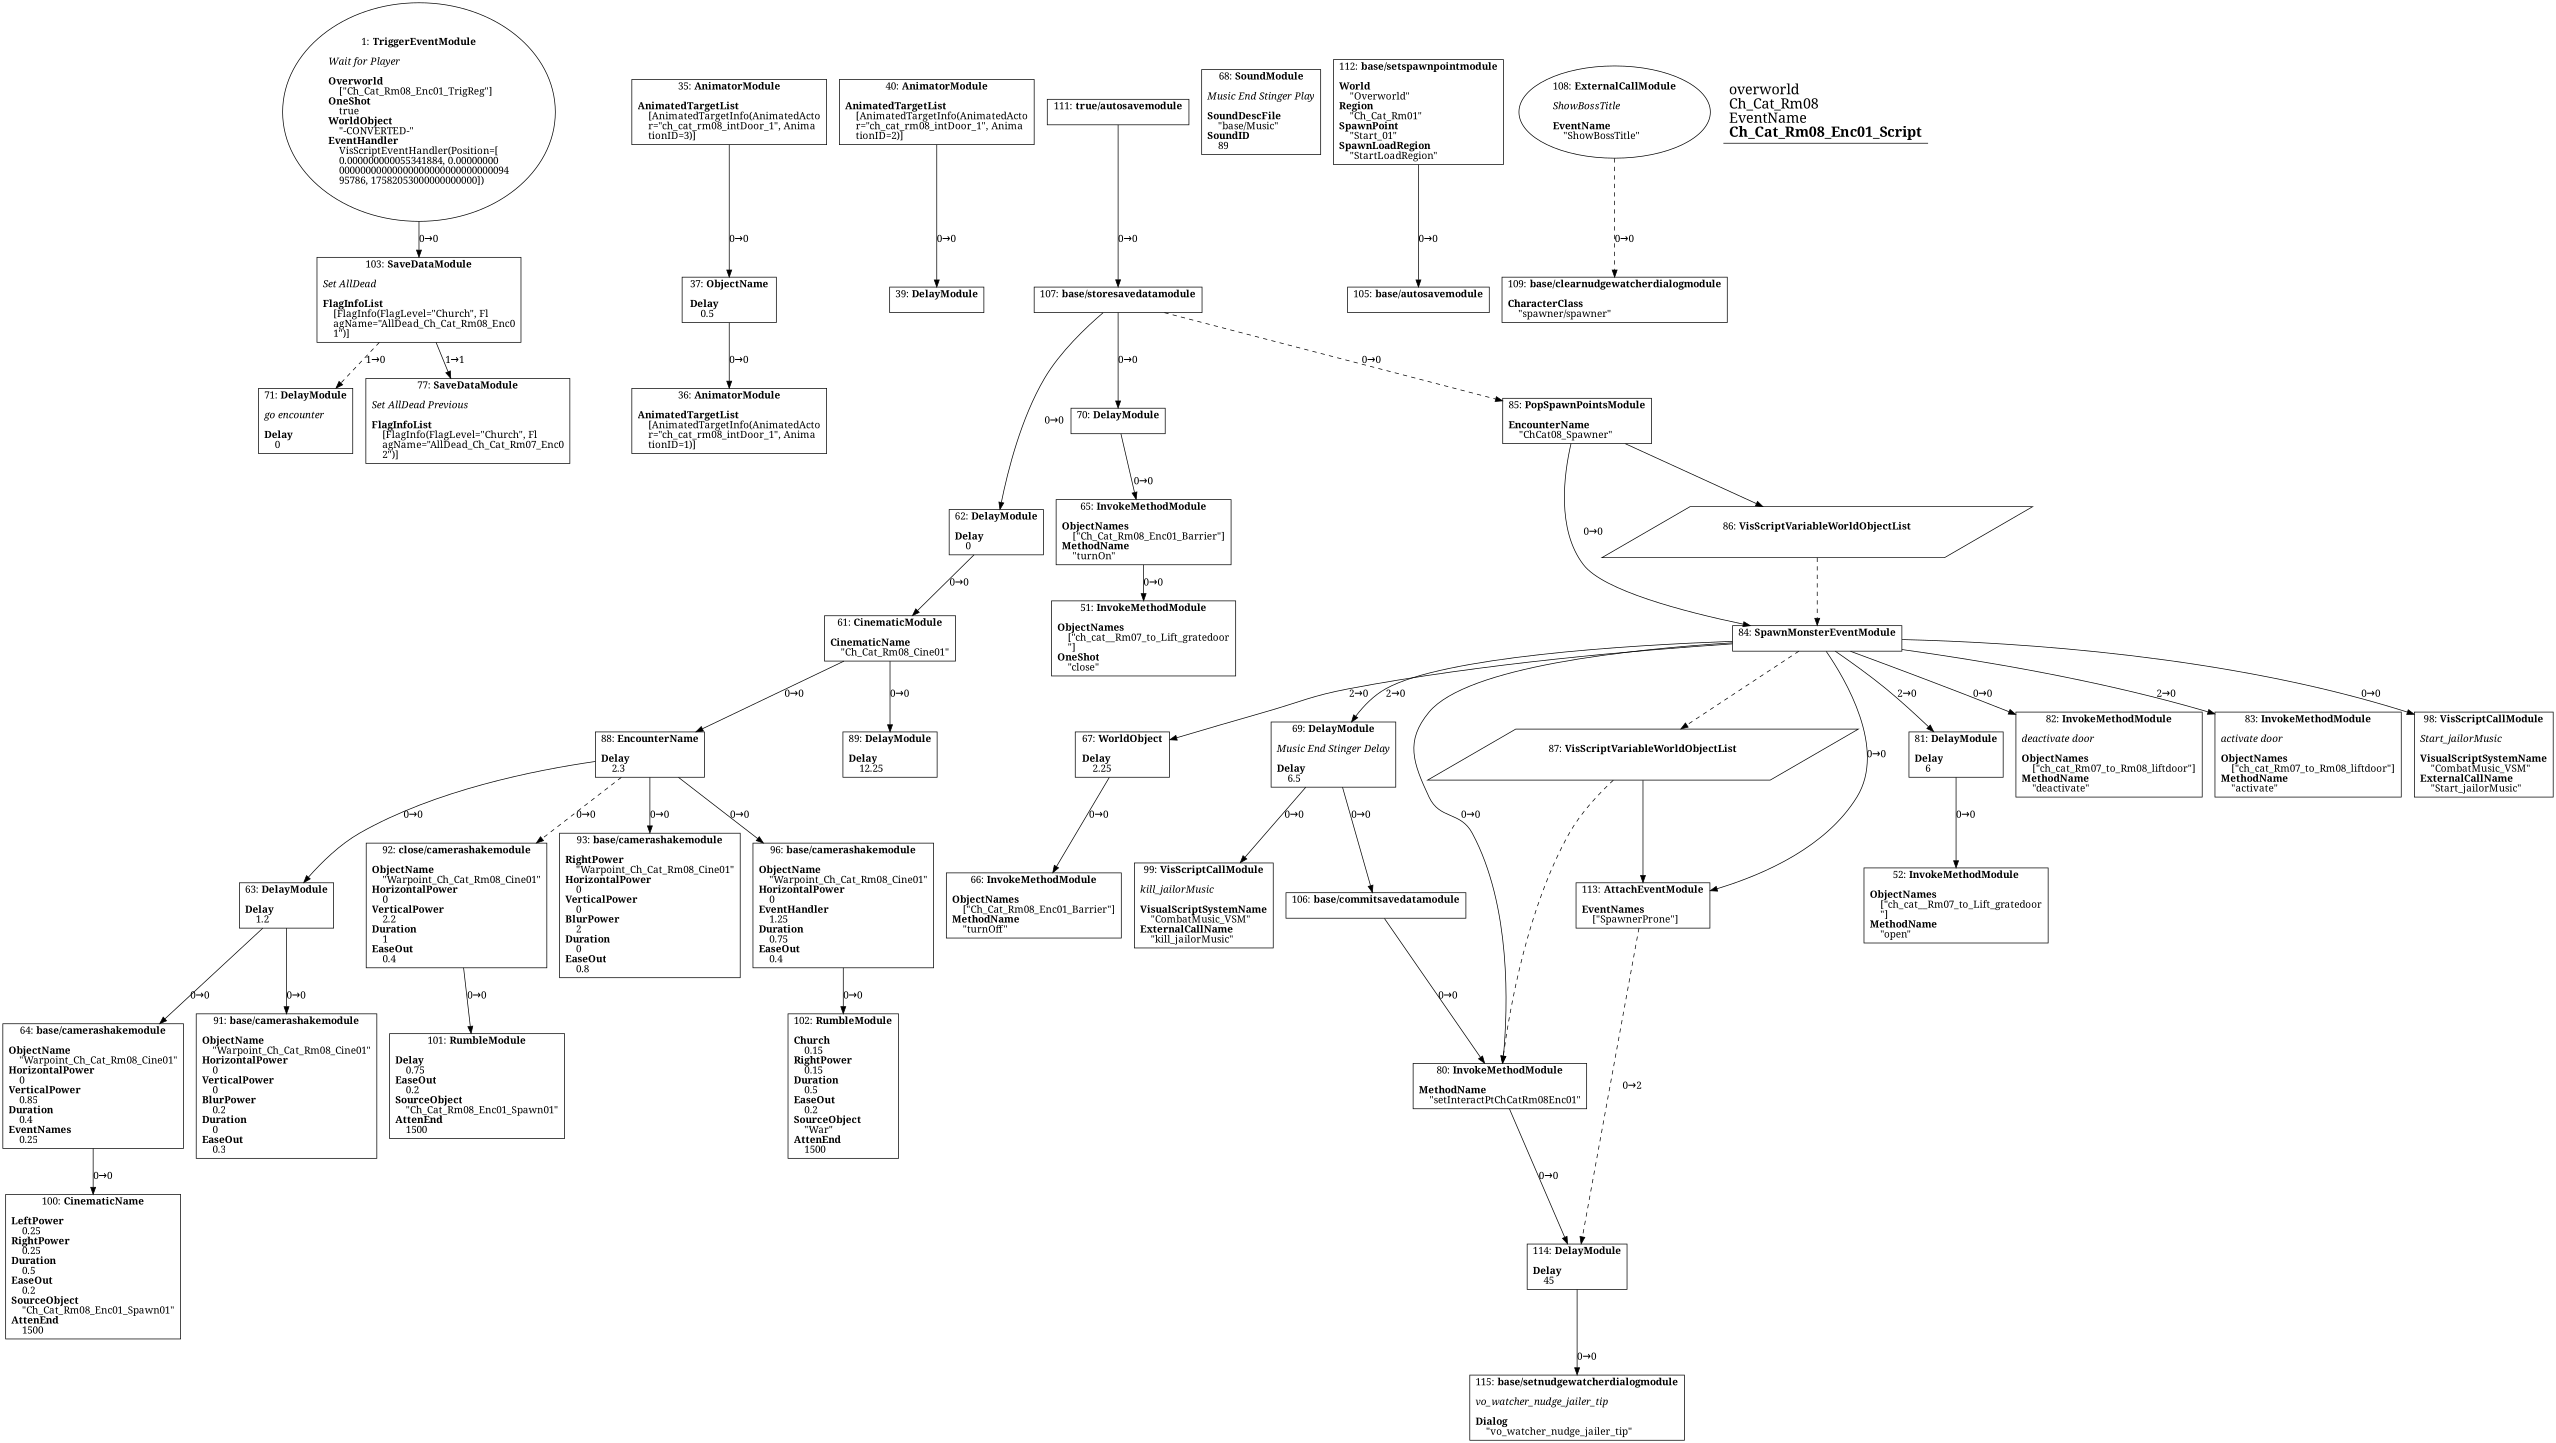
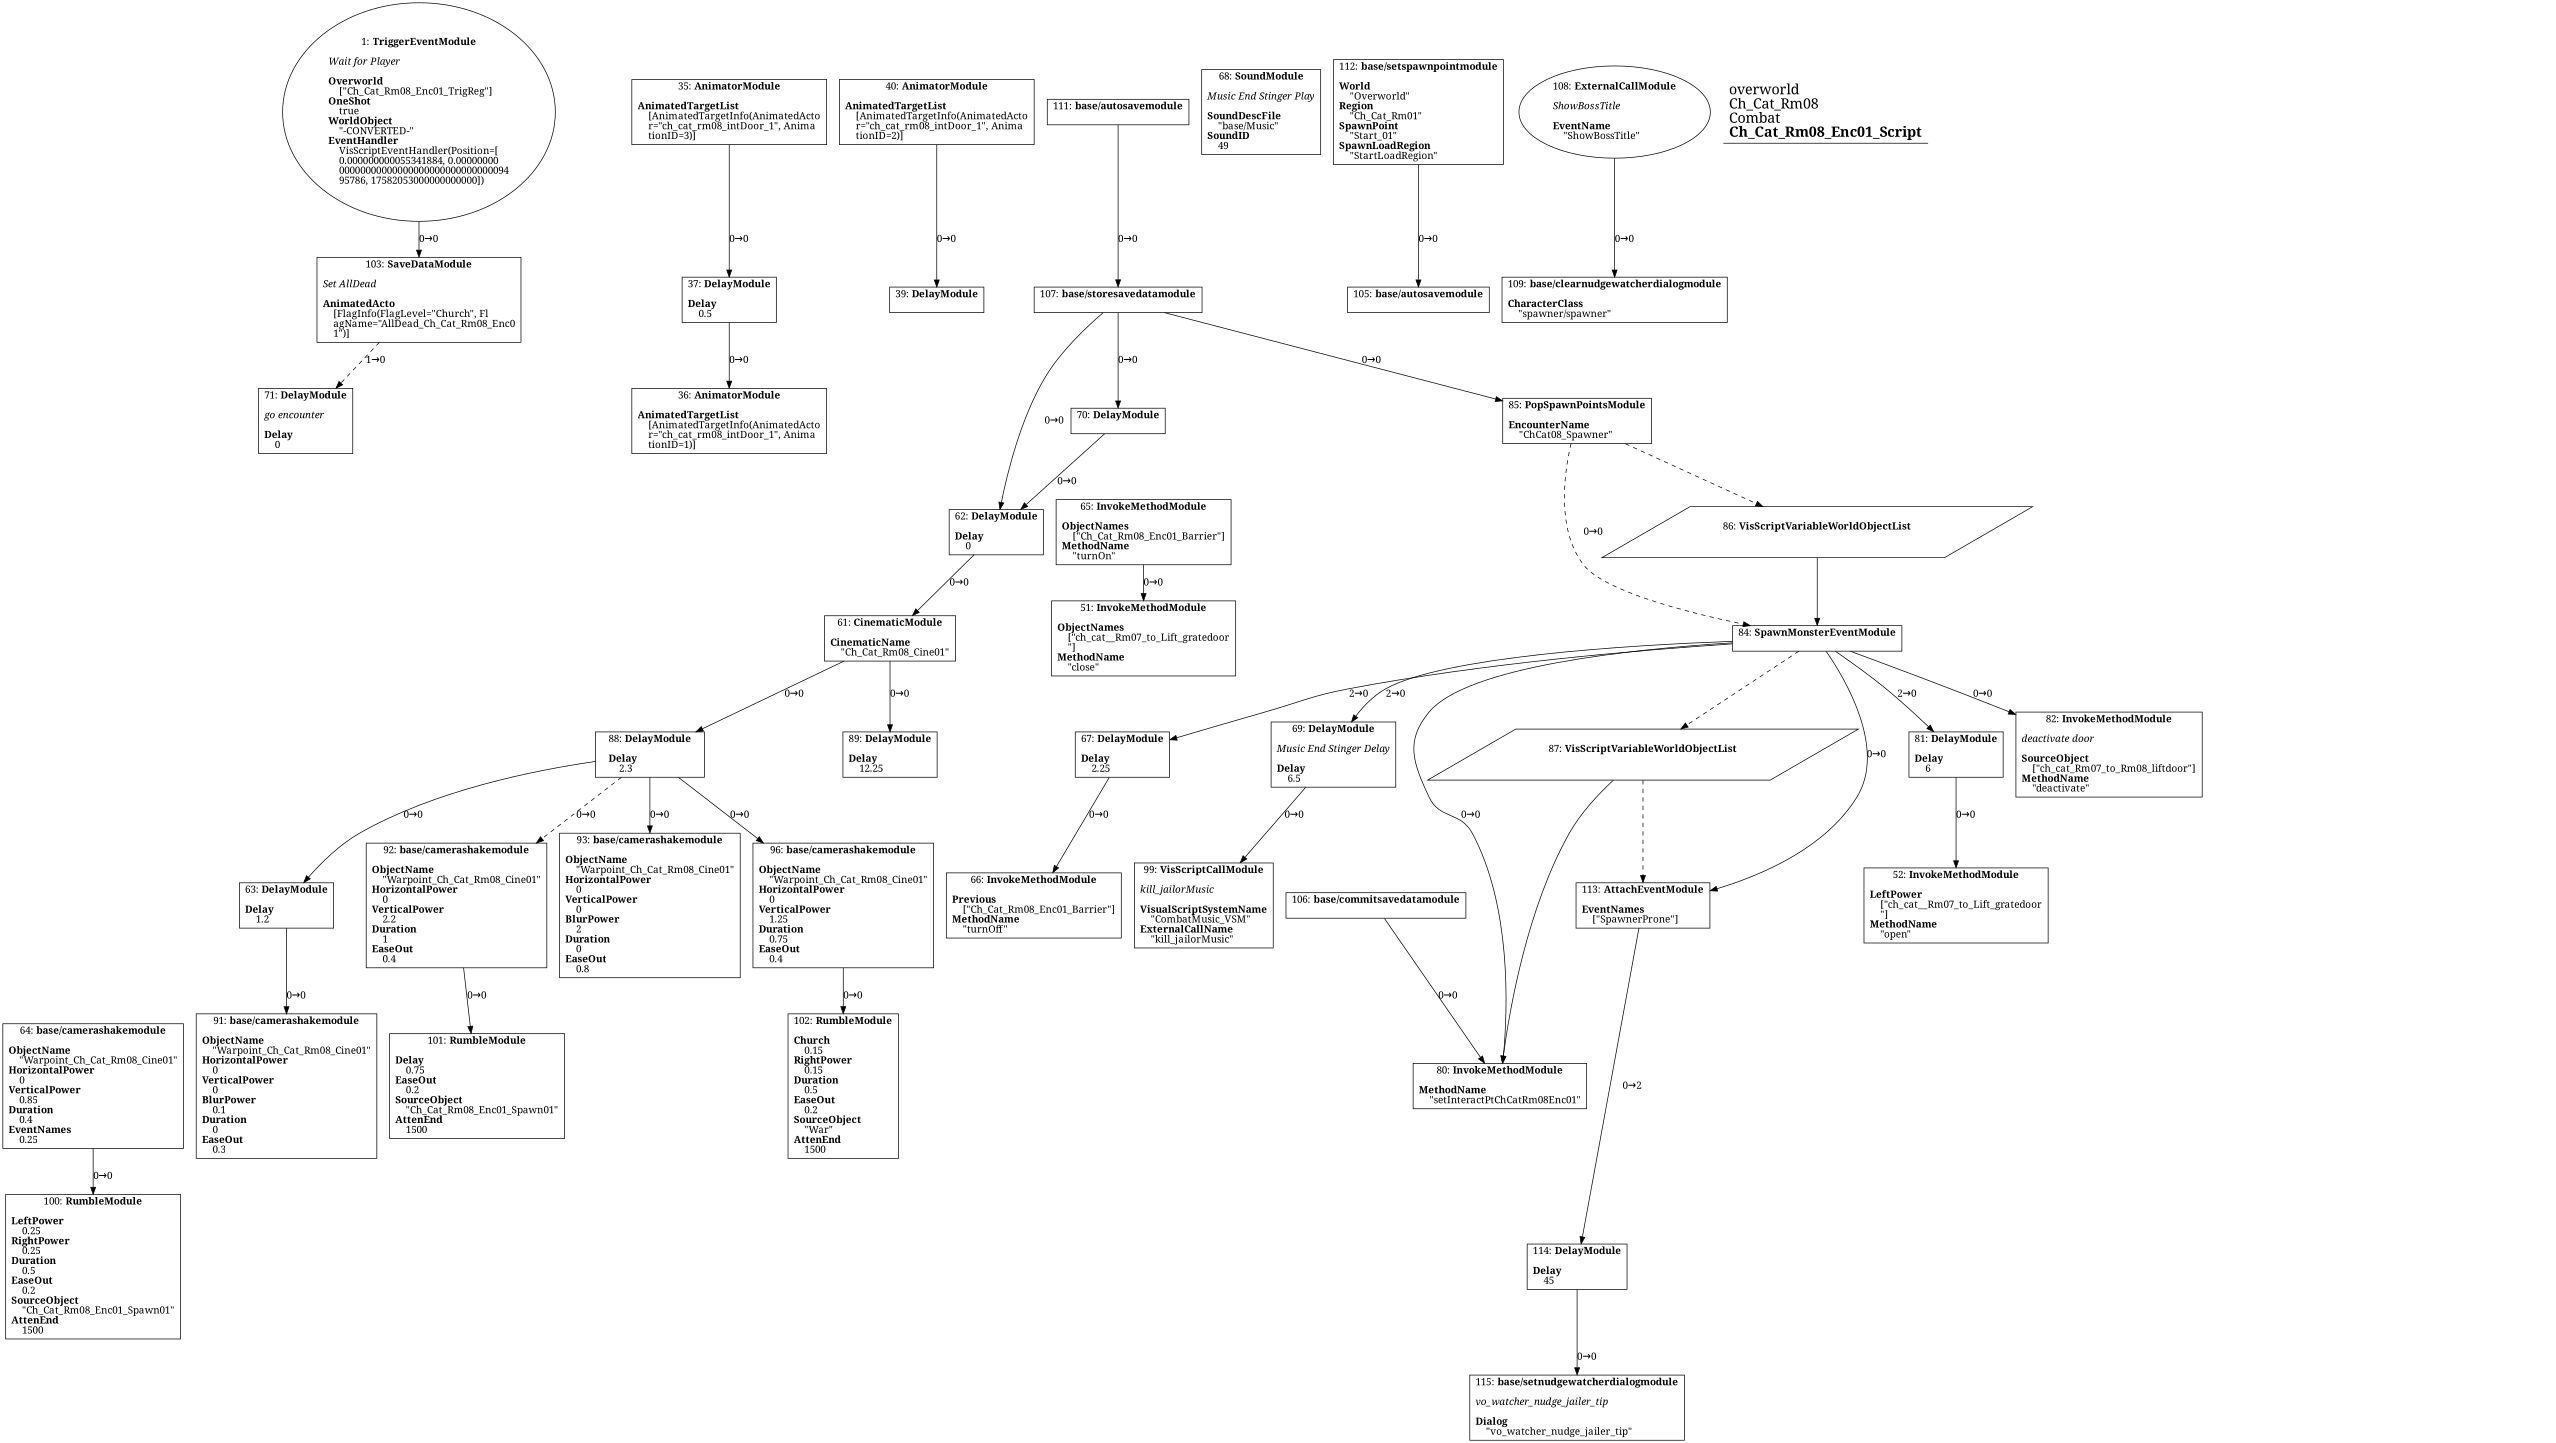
(1129, 106) -> (1129, 106)
(1768, 118) -> (1755, 118)
(1218, 146) -> (1218, 146)
(1615, 214) -> (1615, 214)
(737, 284) -> (737, 284)
(353, 304) -> (359, 304)
(1330, 356) -> (1330, 356)
(468, 421) -> none
(1128, 463) -> (1065, 469)
(1691, 474) -> (1691, 474)
(1602, 579) -> (1602, 579)
(1817, 588) -> (1817, 588)
(1079, 658) -> (1091, 658)
(658, 739) -> (658, 739)
(1130, 739) -> (1130, 739)
(2308, 755) -> none
(2484, 755) -> none
(2055, 759) -> (2056, 759)
(1643, 828) -> (1643, 828)
(1356, 836) -> none
(465, 850) -> (465, 850)
(595, 860) -> (596, 860)
(1903, 895) -> (1896, 895)
(986, 900) -> (974, 900)
(1537, 909) -> (1537, 909)
(794, 910) -> (795, 910)
(214, 973) -> none
(1611, 1082) -> (1611, 1082)
(214, 1110) -> (214, 1110)
(1537, 1173) -> none
(104, 1202) -> (104, 1202)
